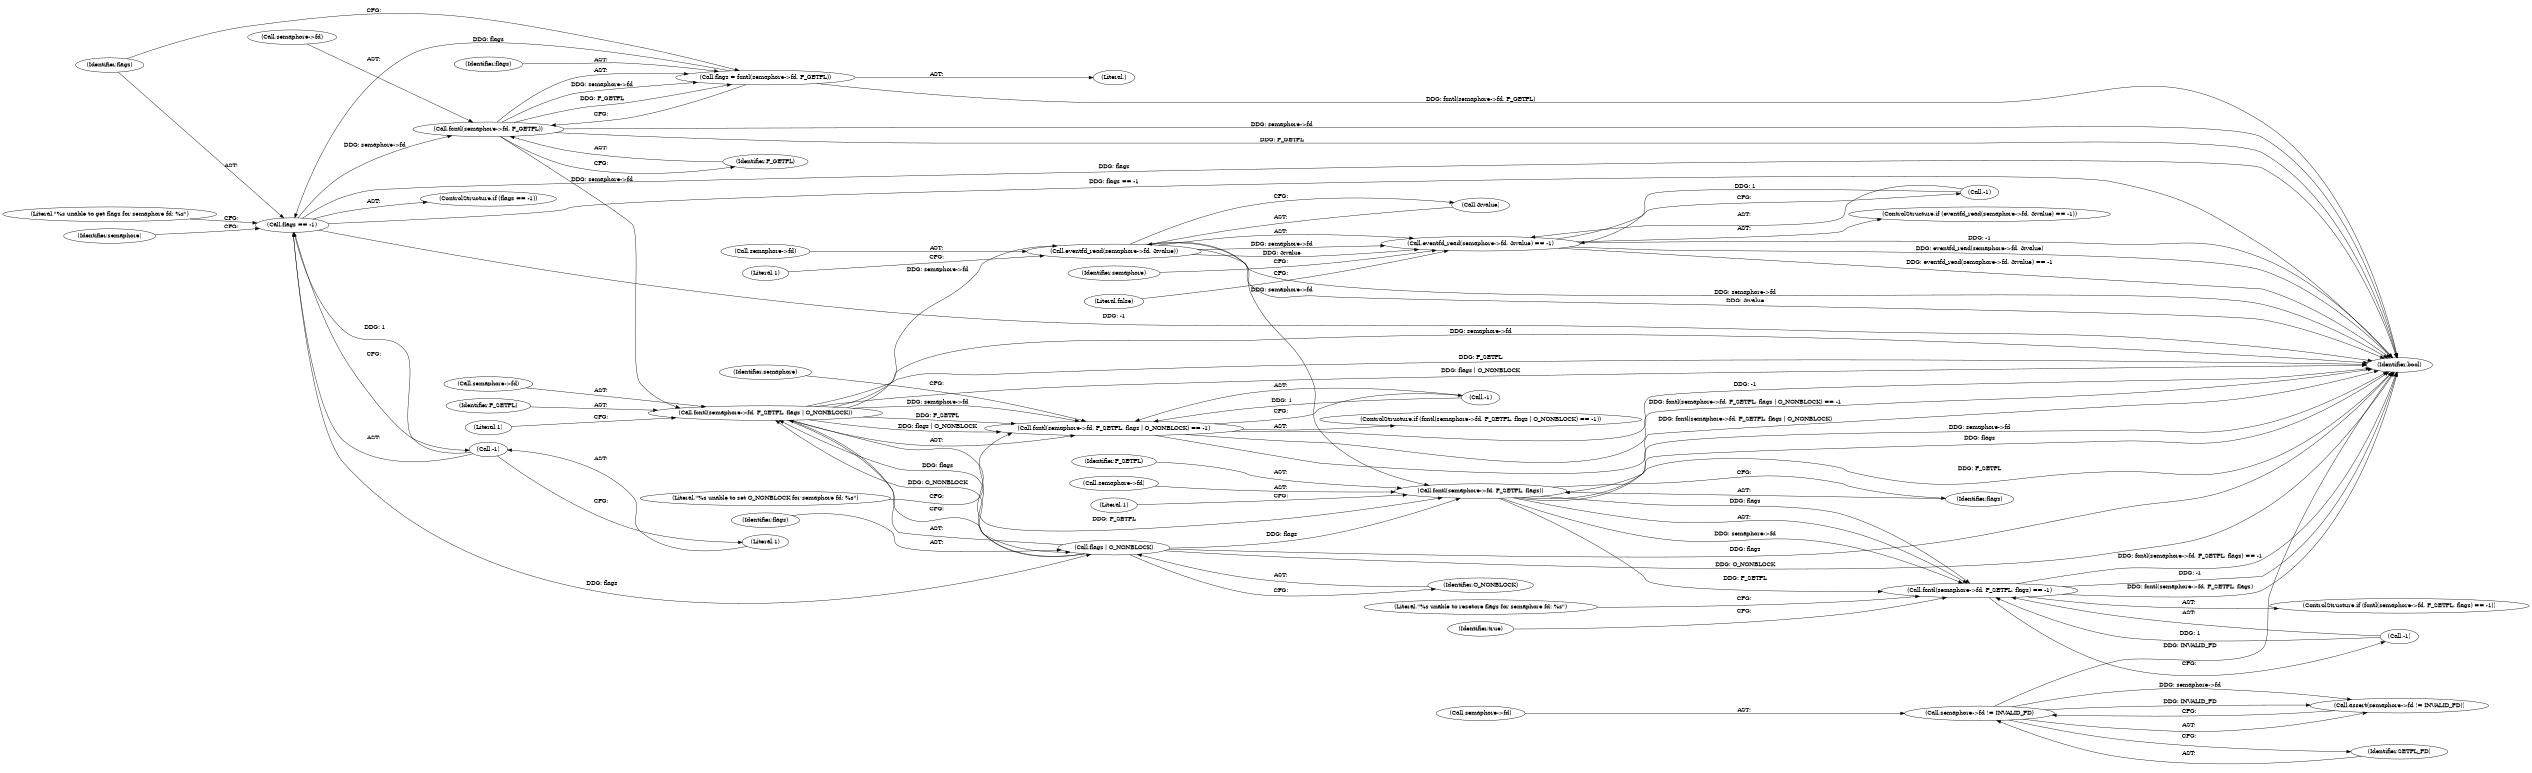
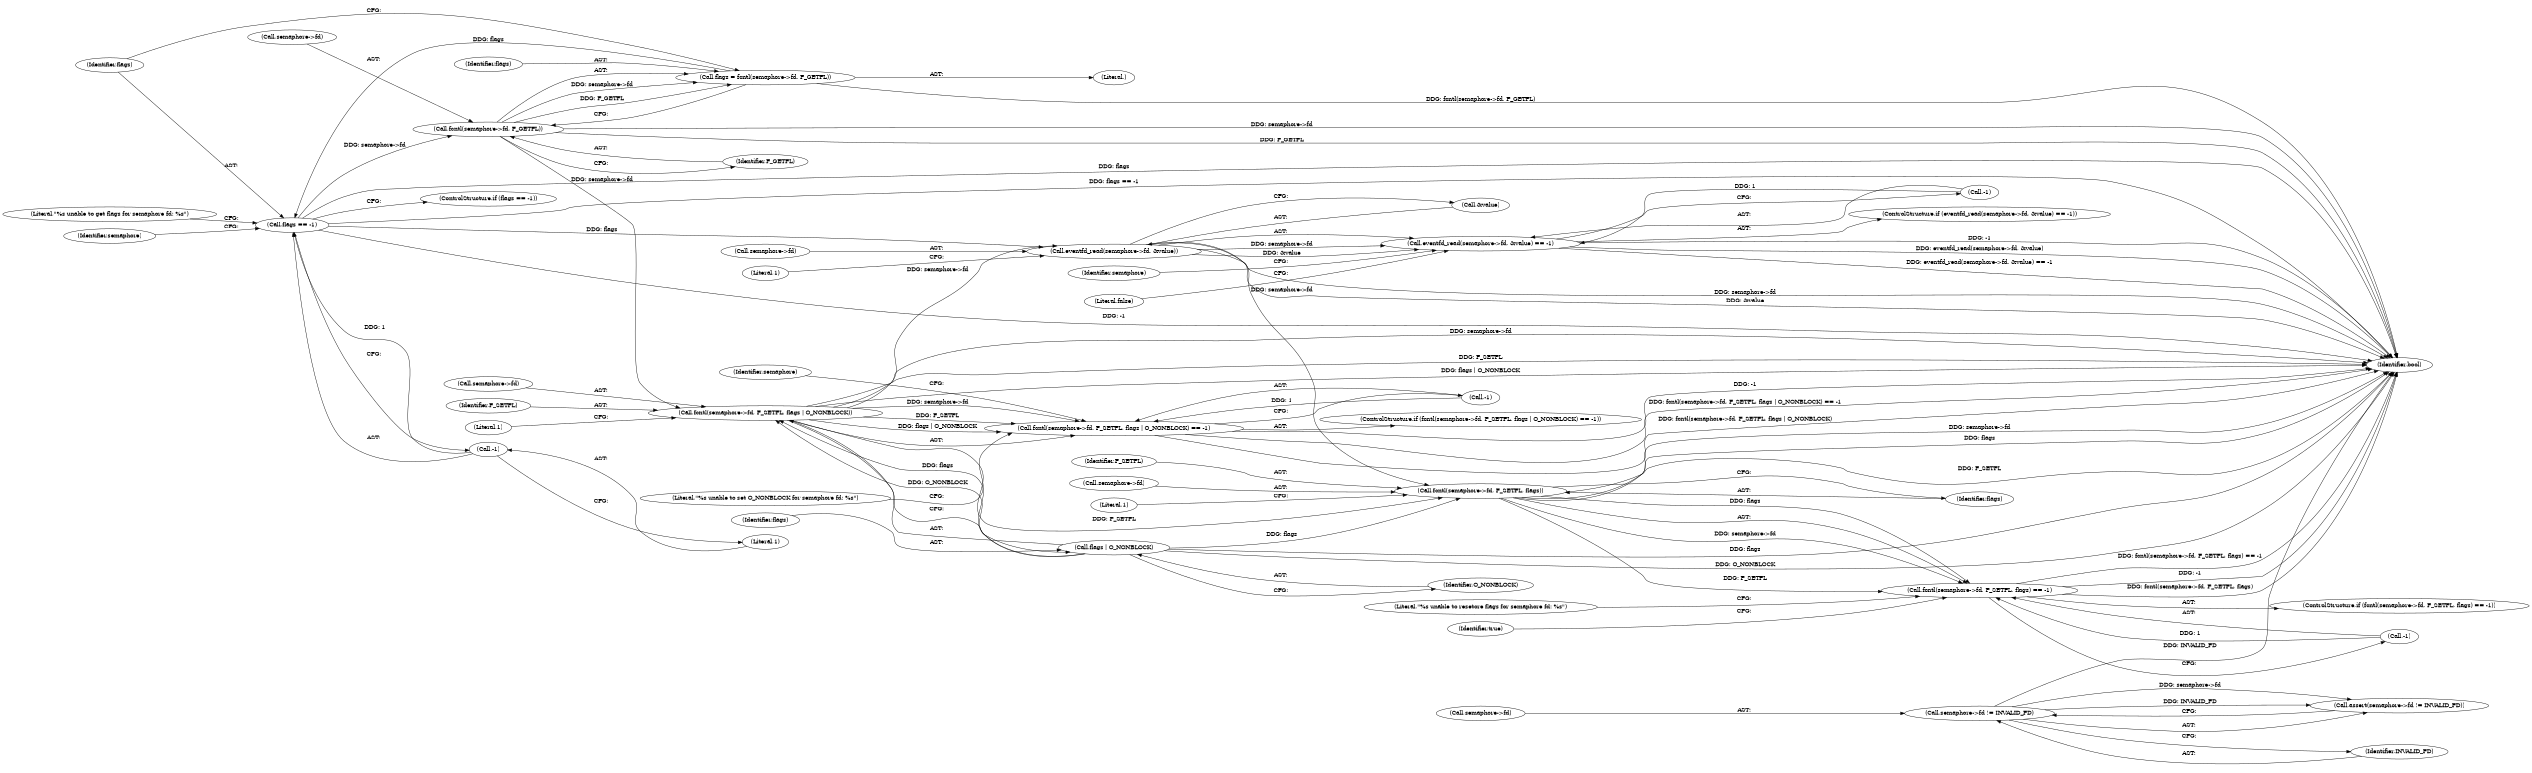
(375, 201) -> (375, 201)
(582, 586) -> (684, 235)
(2399, 752) -> (2399, 752)
